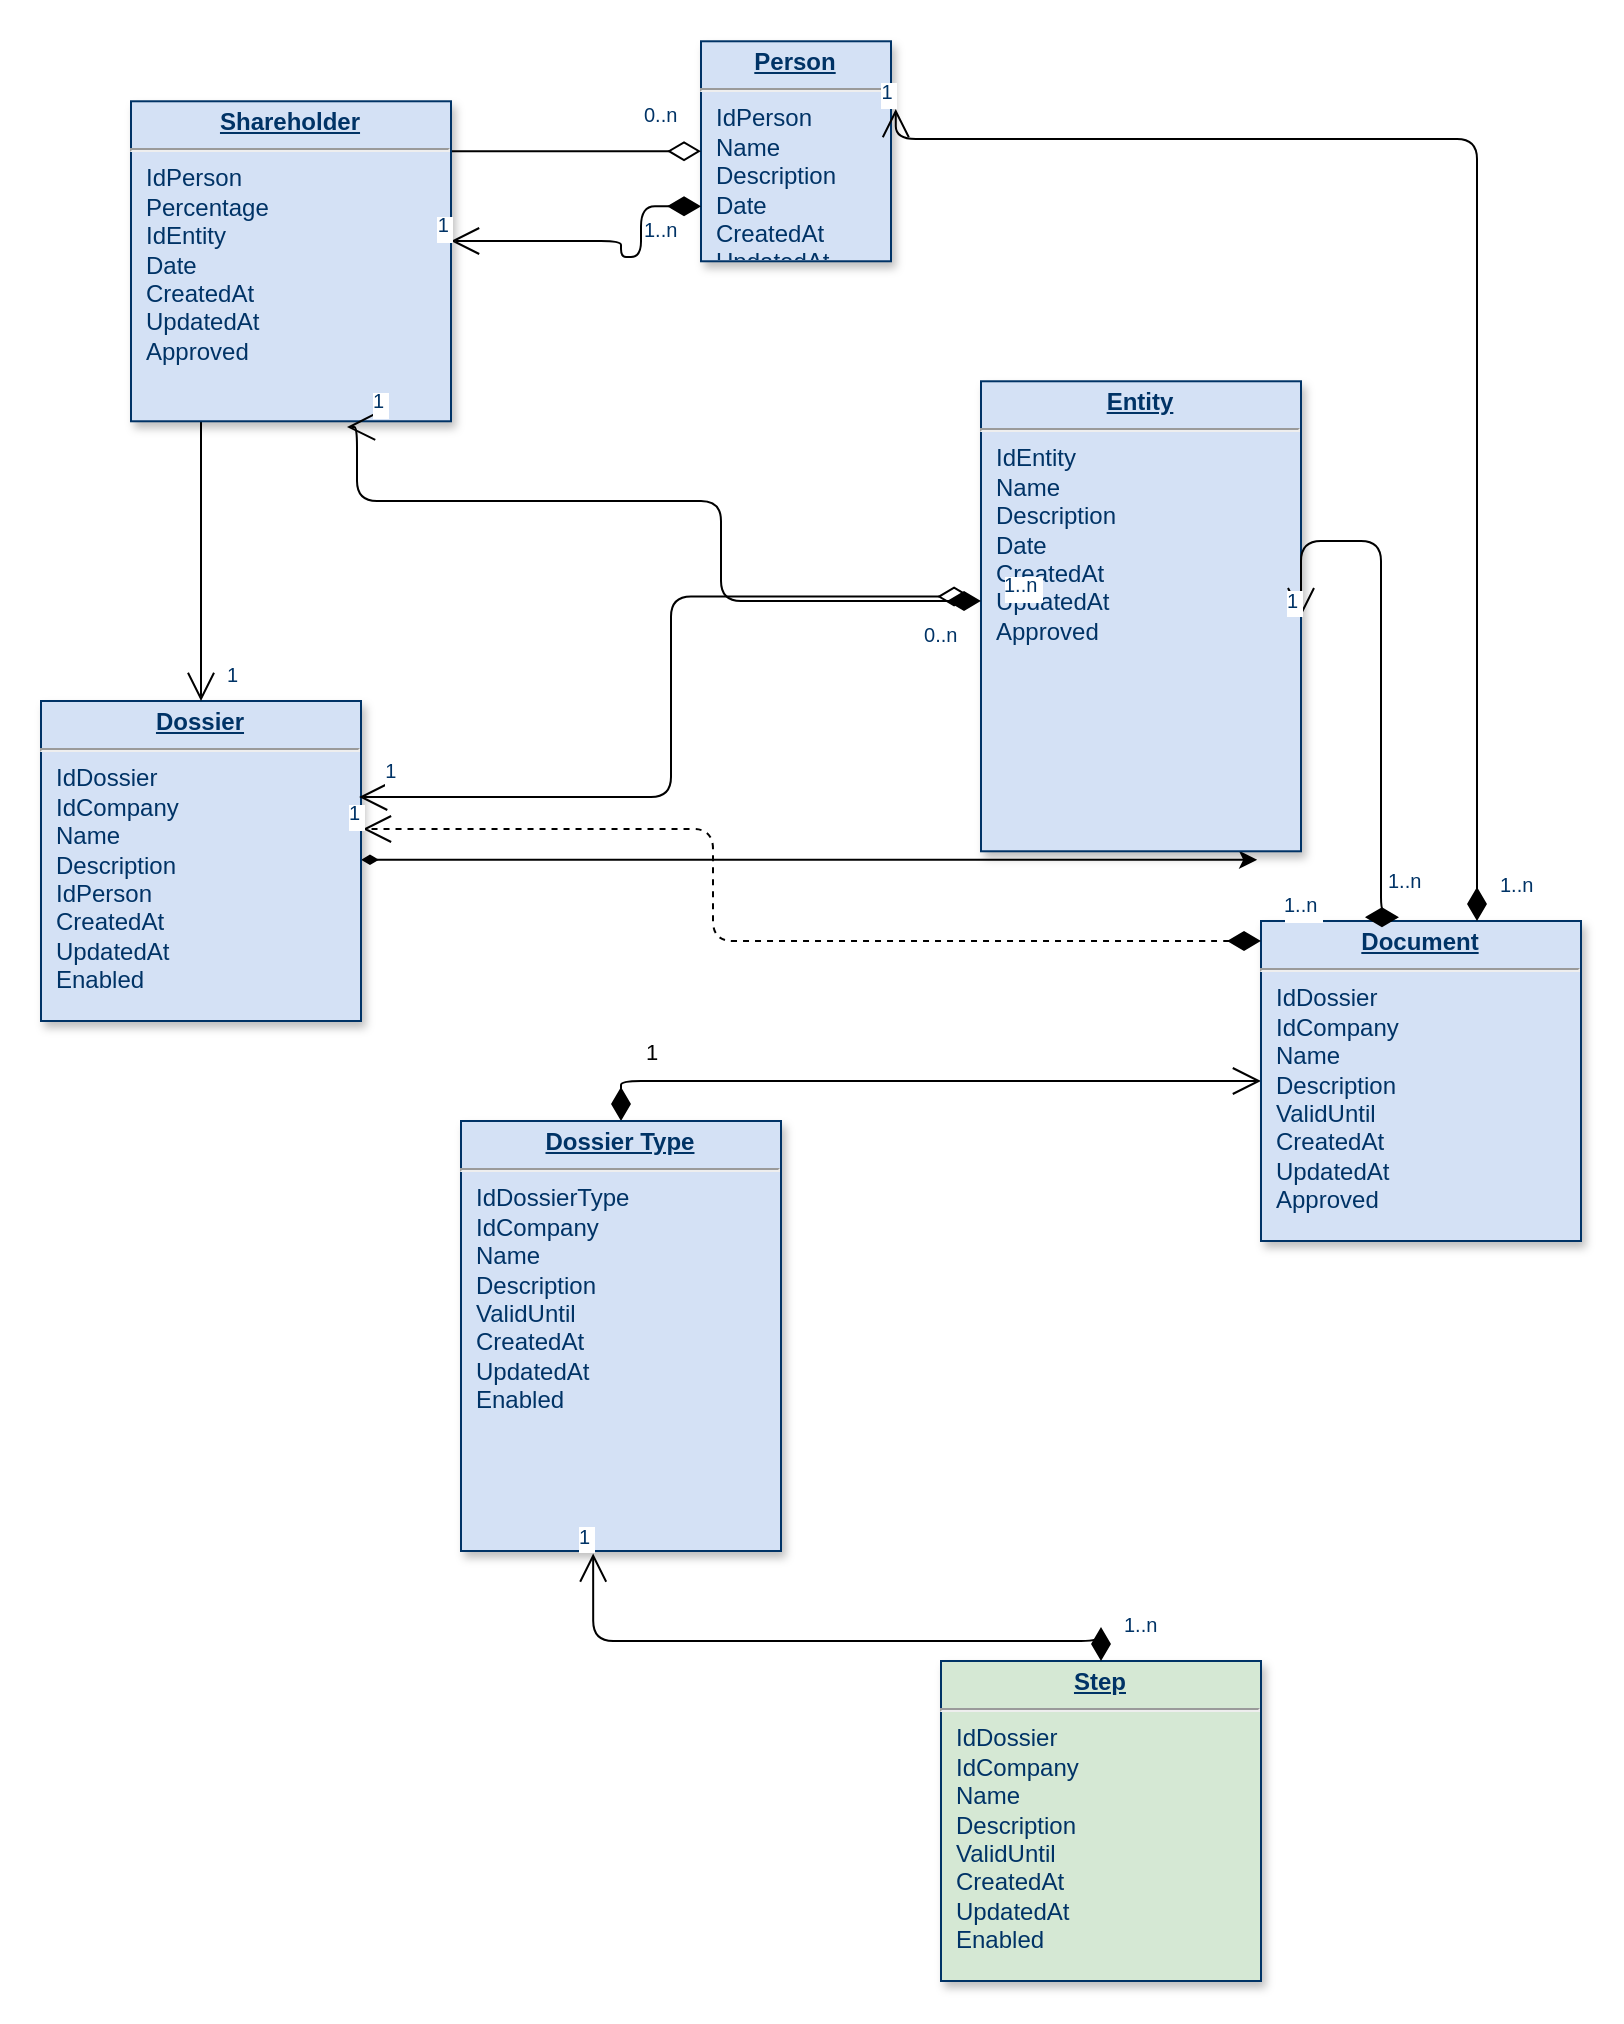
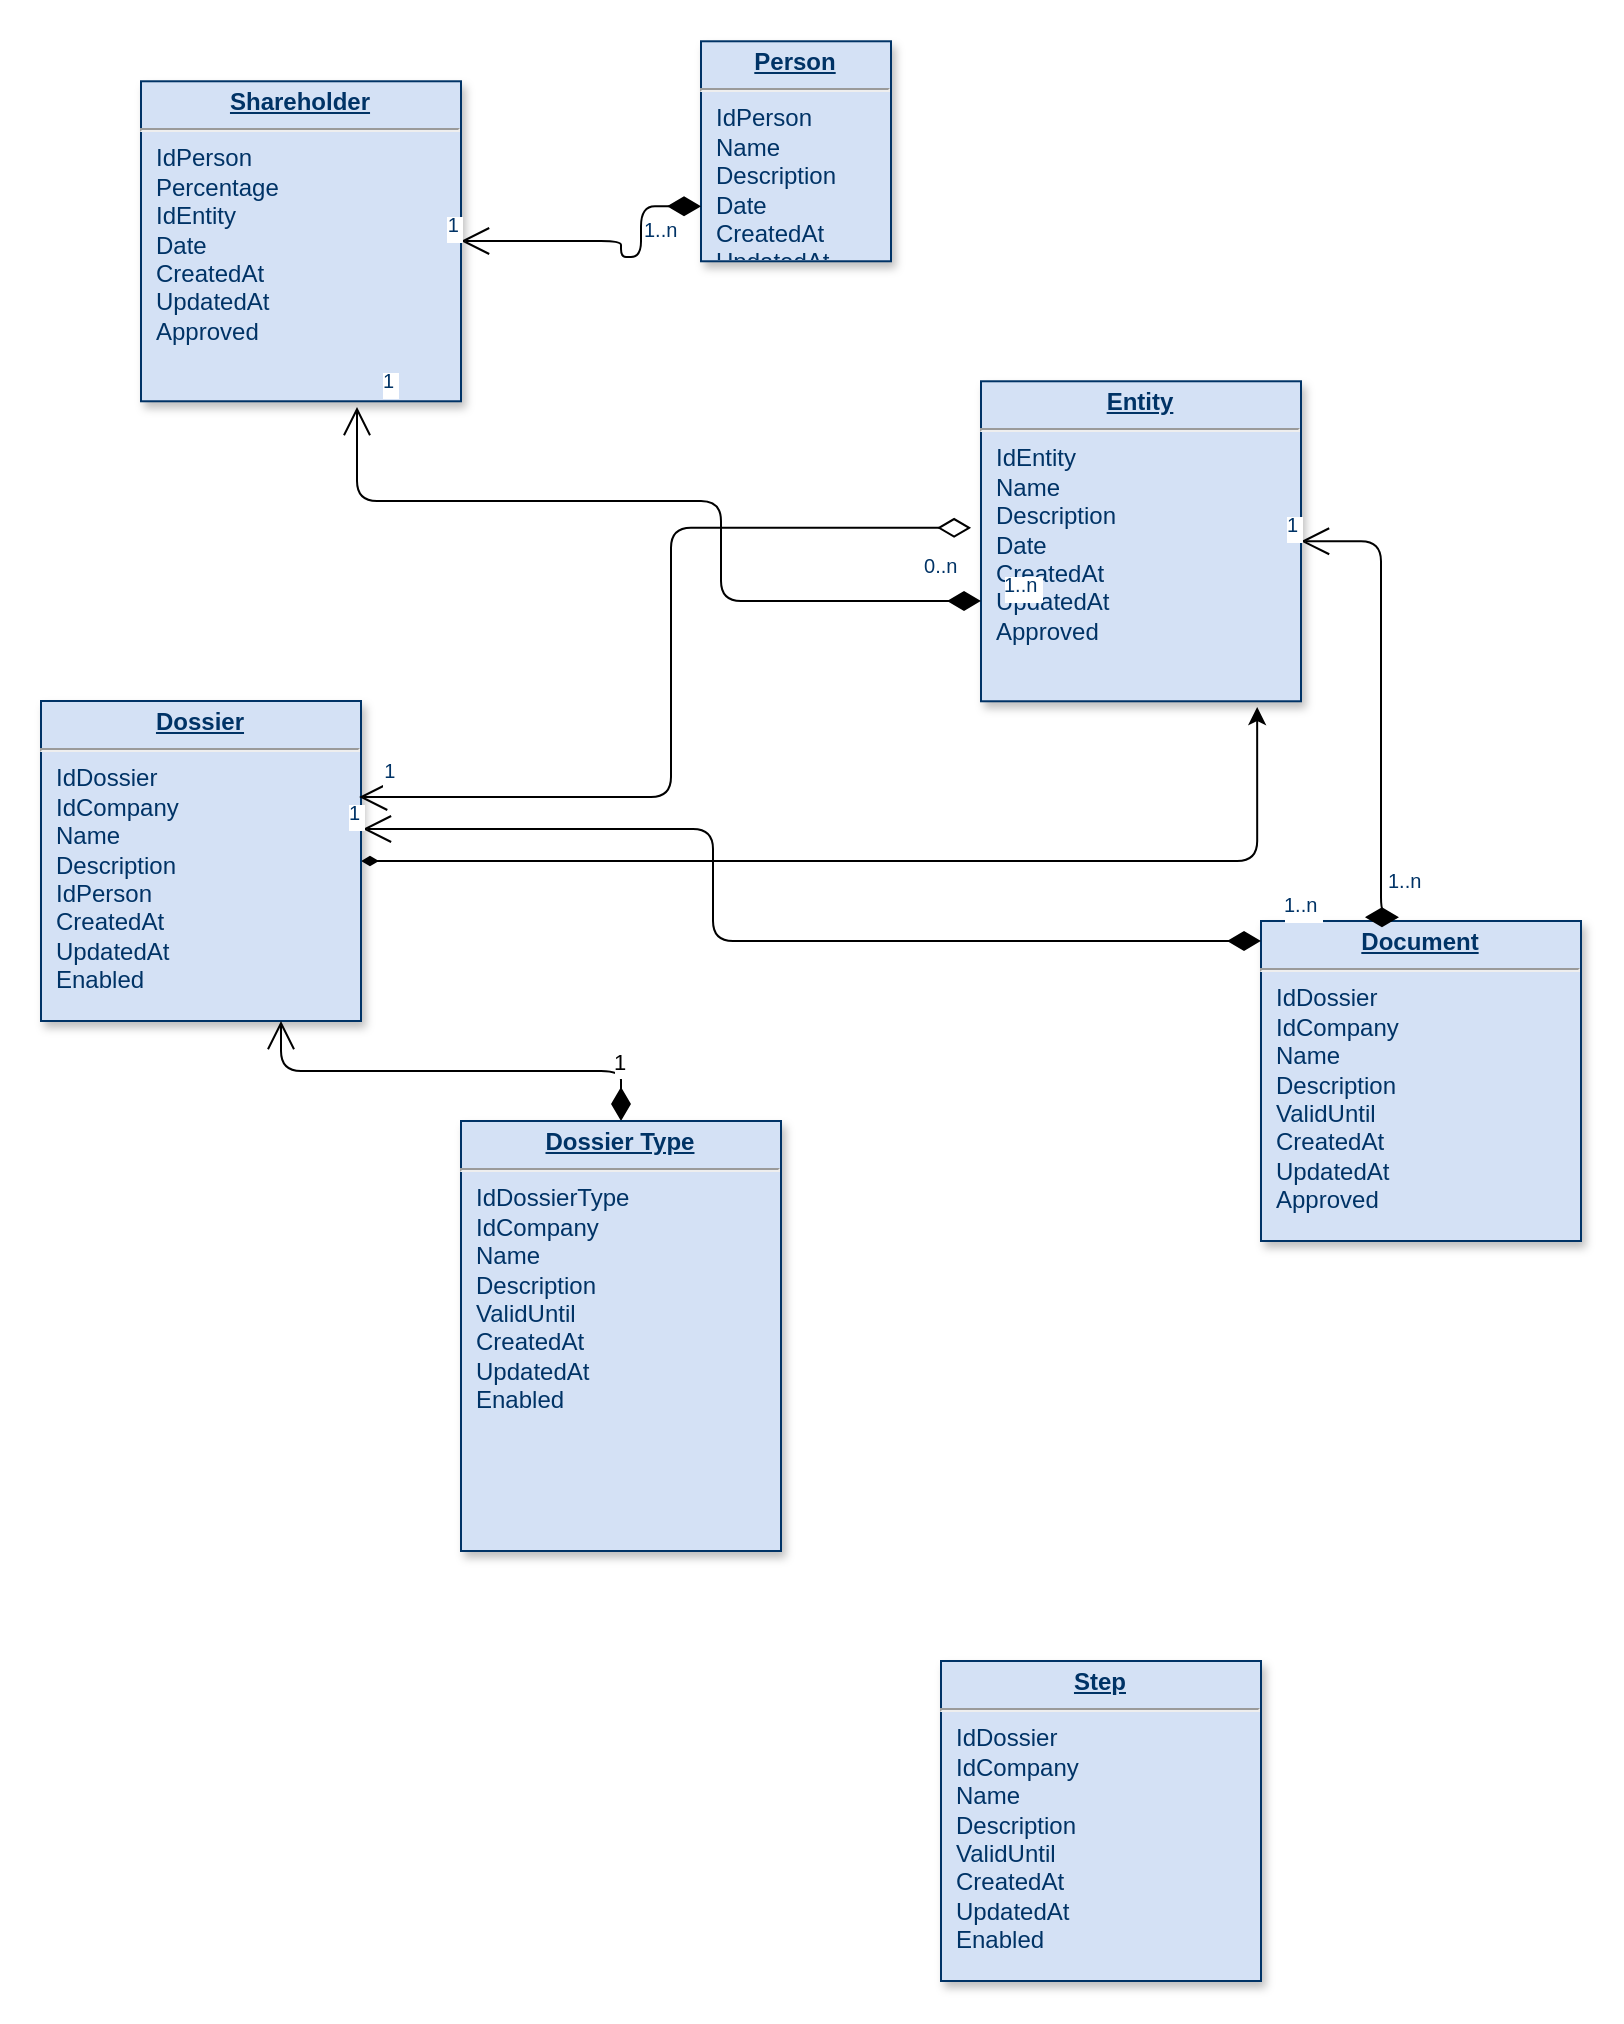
(1477, 223) -> none
(291, 261) -> (301, 241)
(201, 557) -> none
(1141, 616) -> (1141, 541)
(935, 941) -> (935, 941)
(939, 1081) -> (438, 1071)
(816, 1641) -> none
(1101, 1821) -> (1101, 1821)
